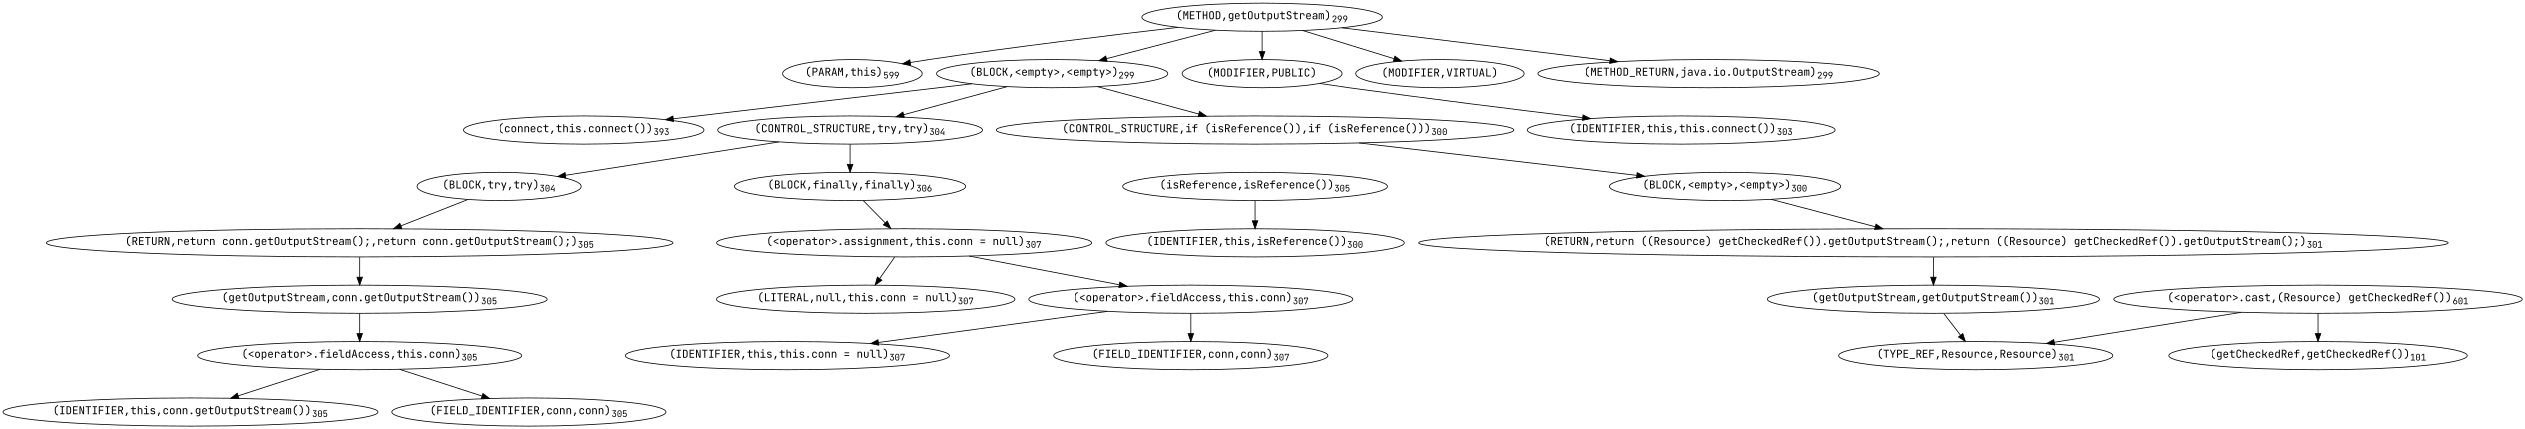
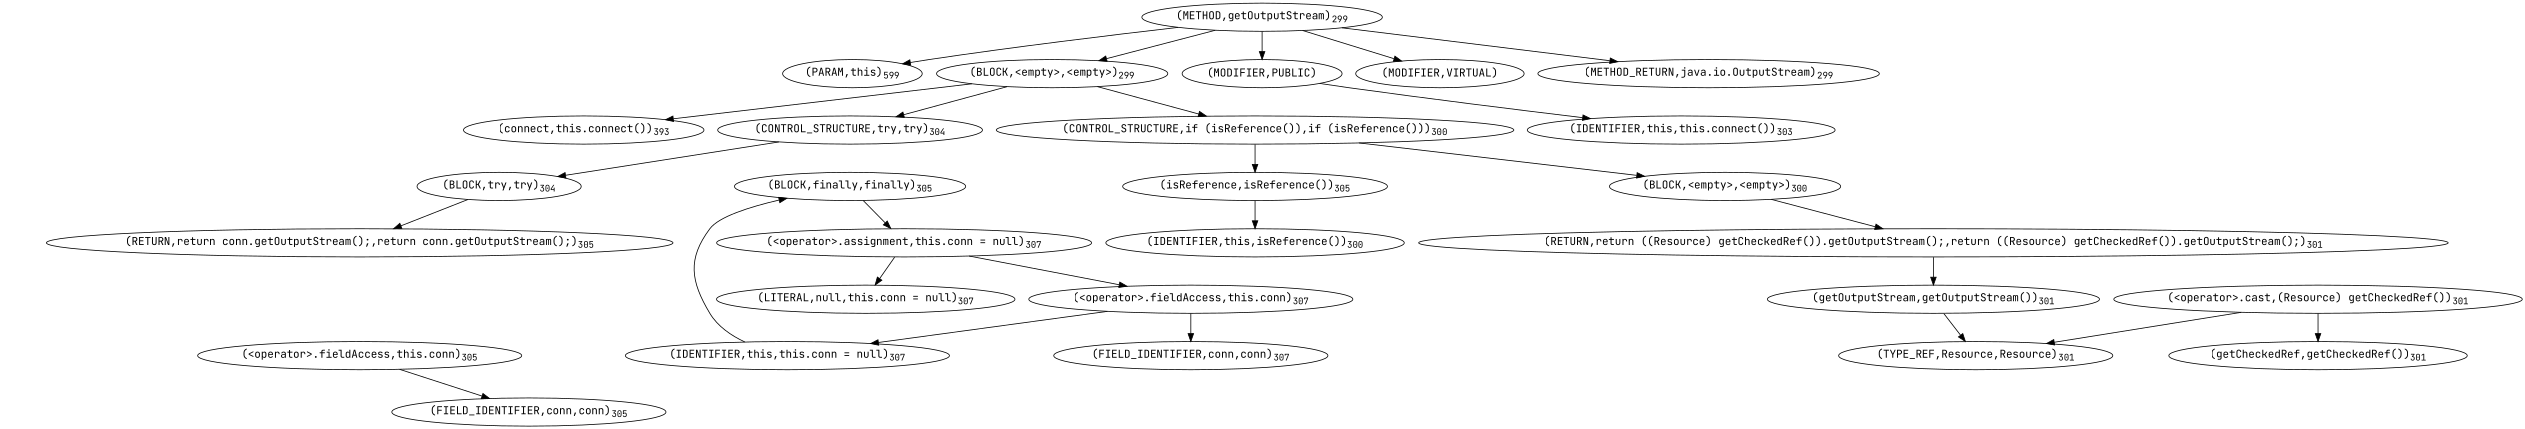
(850, 154) -> (696, 256)
none -> (1255, 154)
(924, 185) -> (924, 185)
(2461, 298) -> (2461, 298)
(360, 299) -> none
(2418, 354) -> (2418, 354)
(190, 412) -> none
